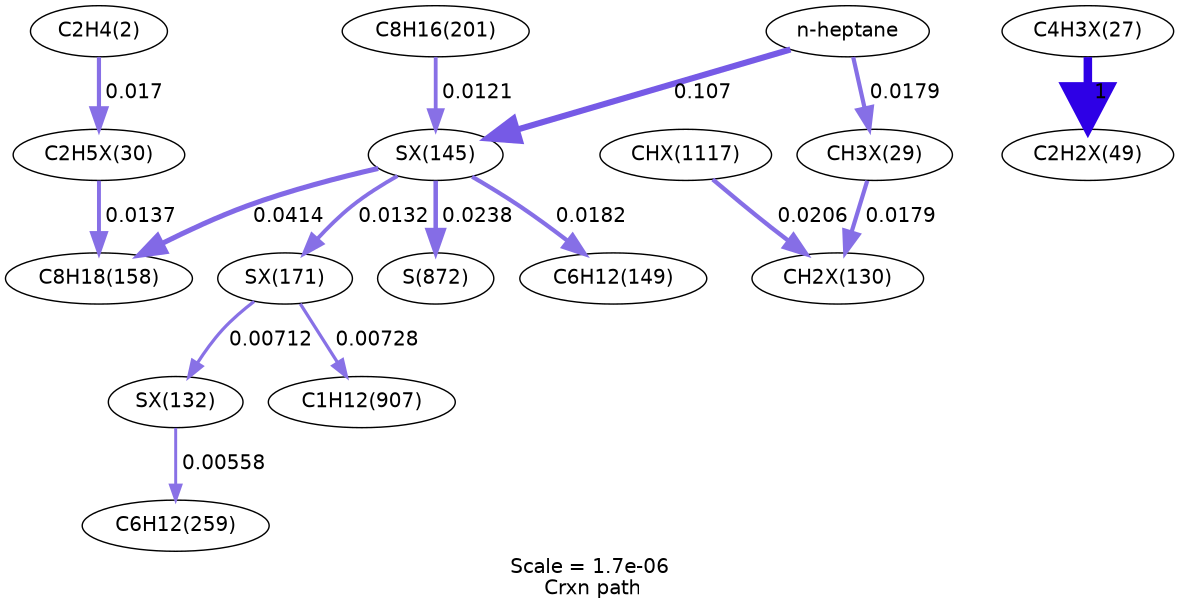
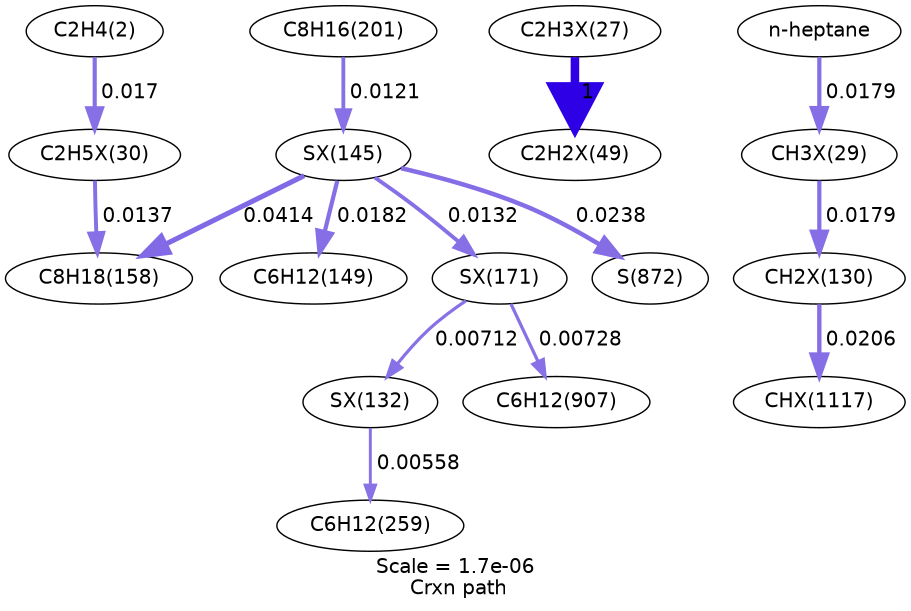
(1088, 31) -> (575, 31)
(654, 90) -> none
(750, 211) -> (819, 329)
(362, 402) -> (556, 402)
